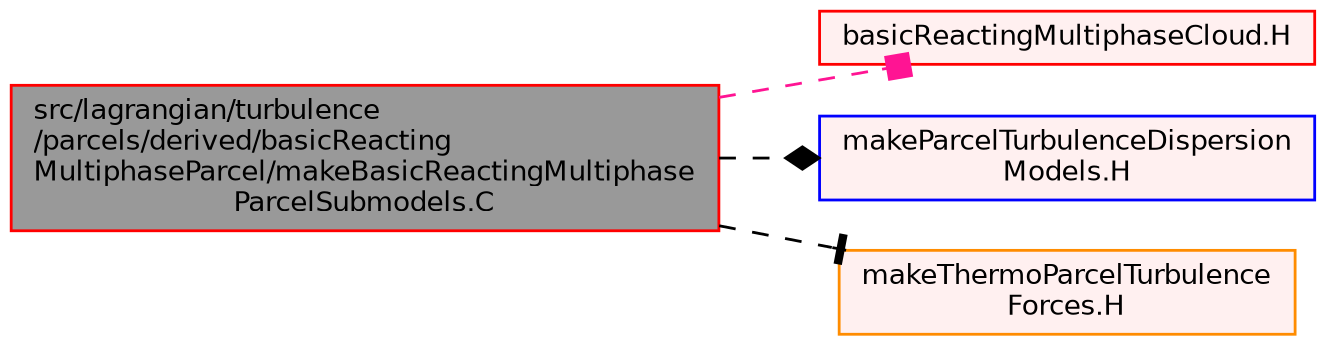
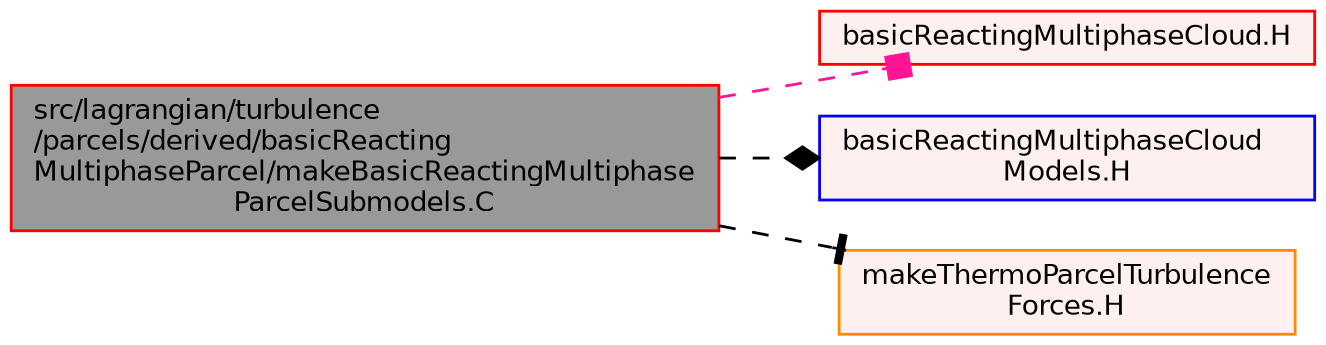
(1067, 158) -> (1067, 158)
